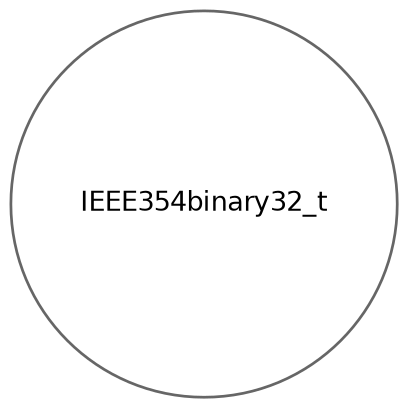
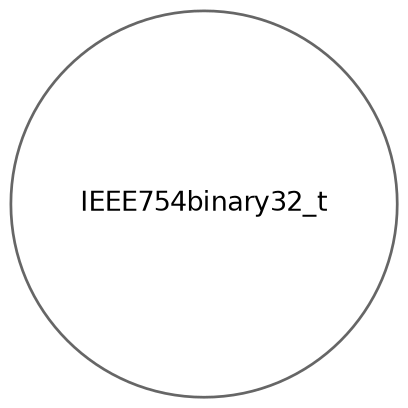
(204, 204) -> (204, 204)
